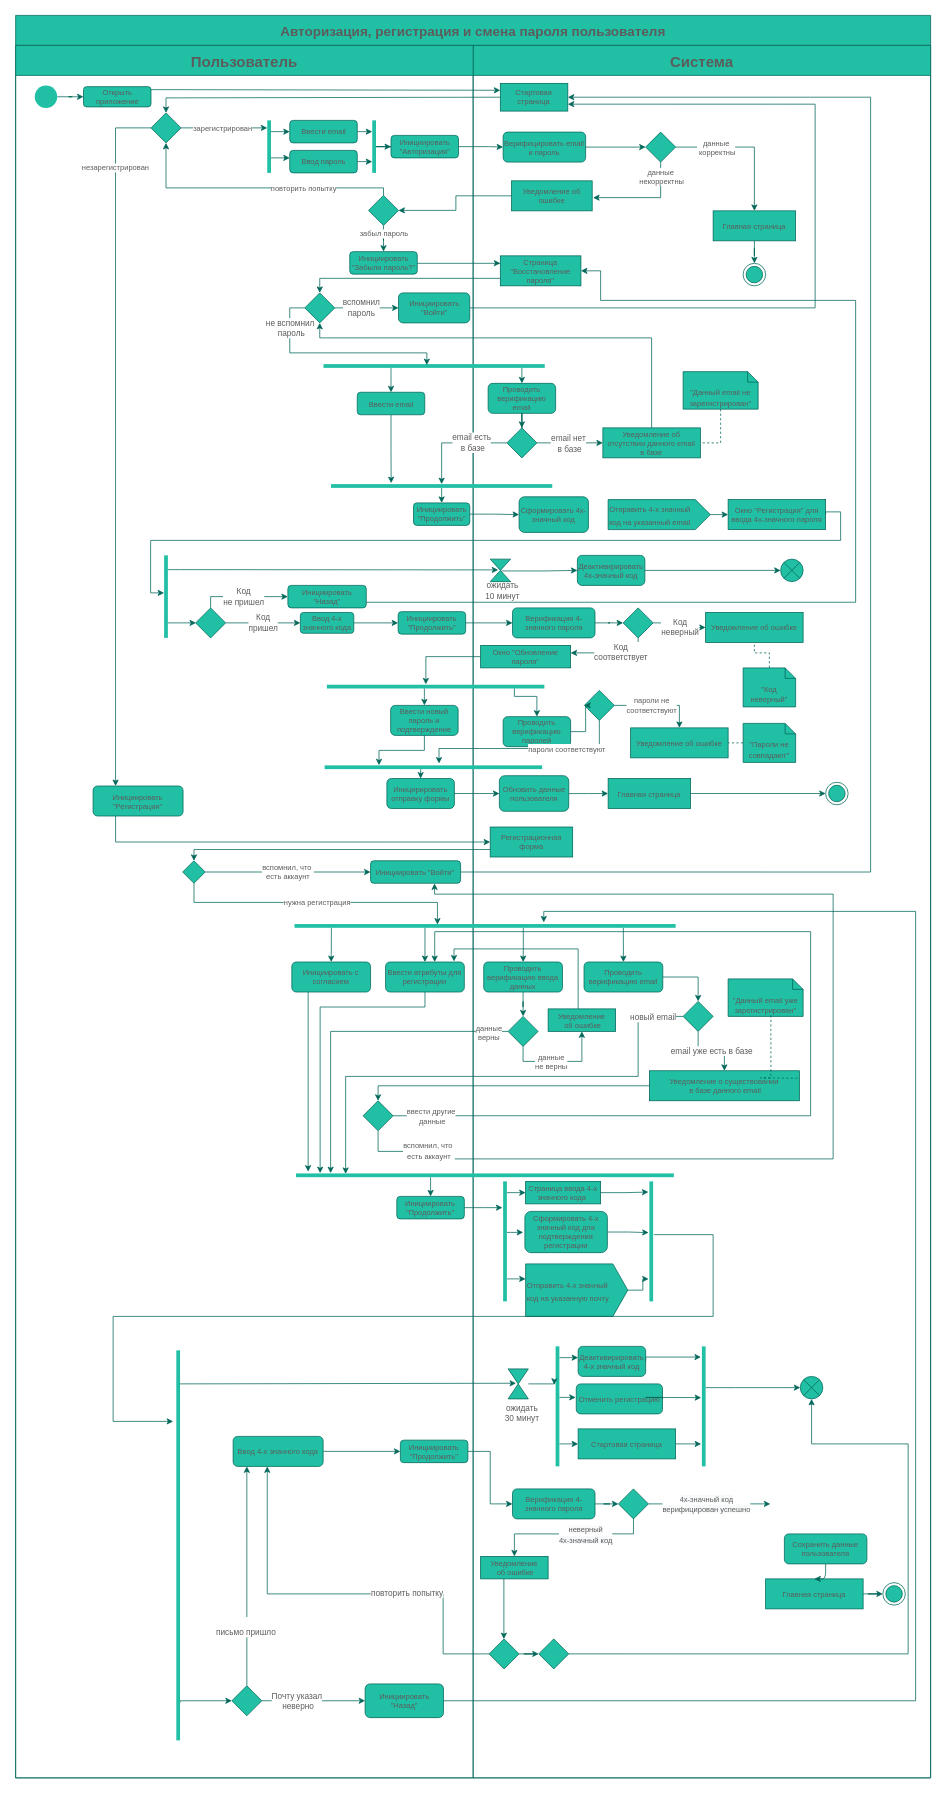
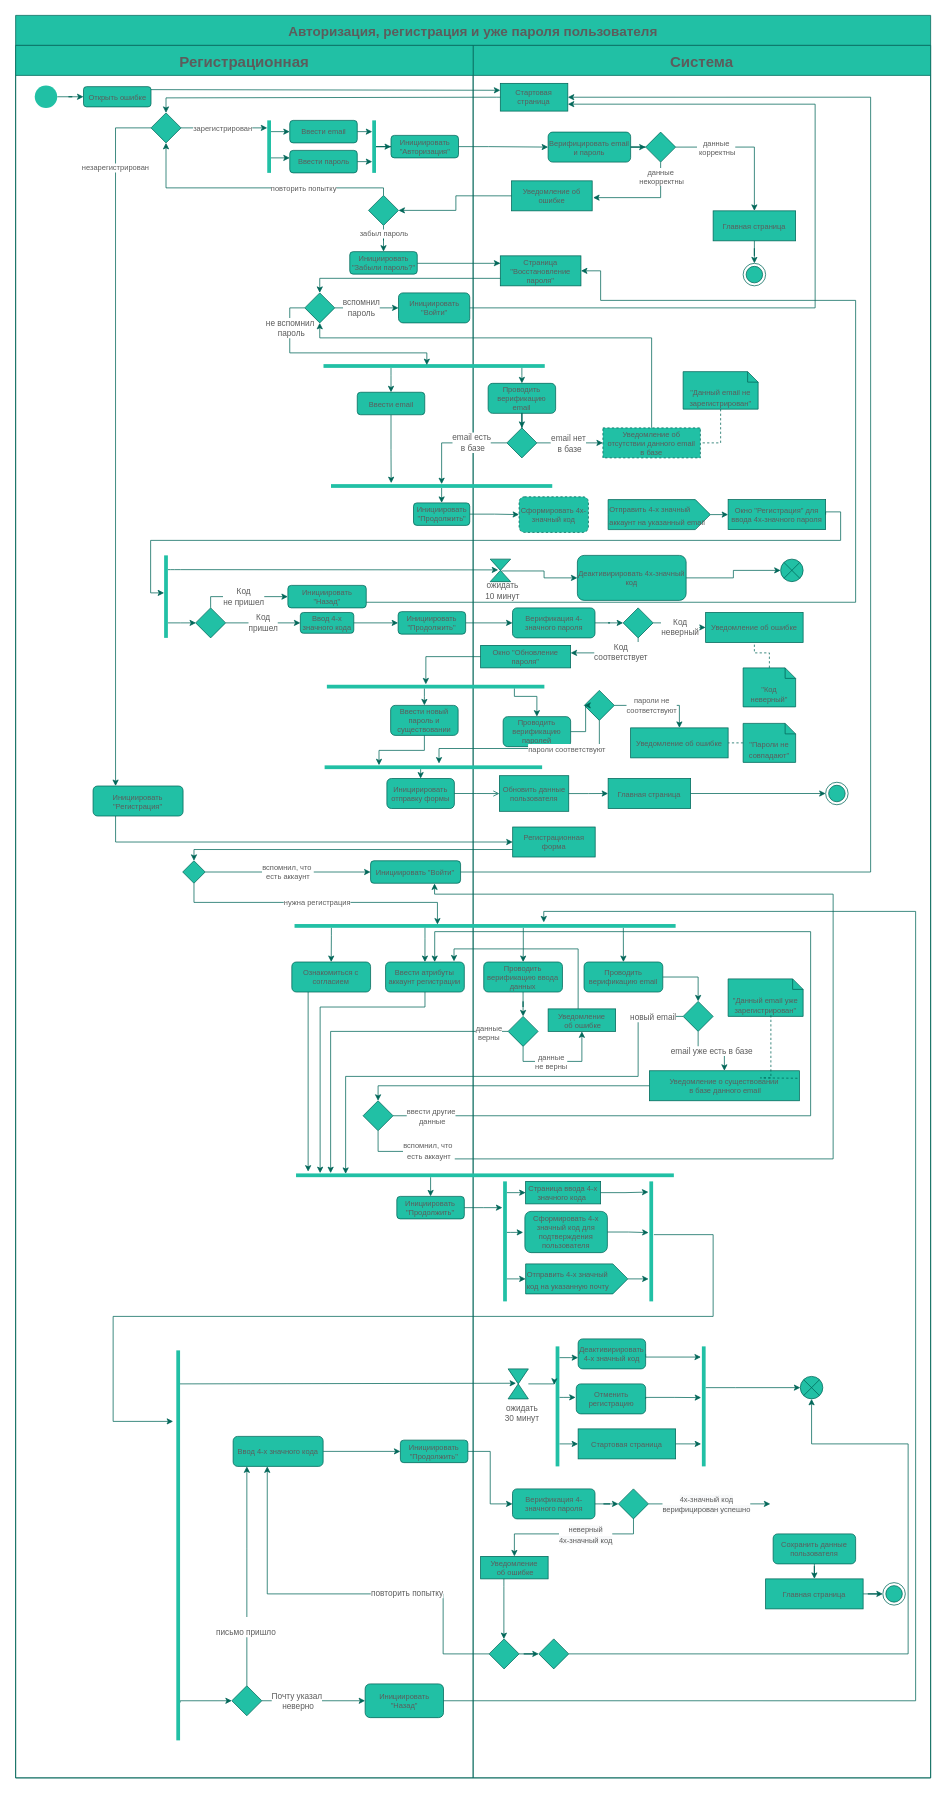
(473, 32) -> (473, 32)
(244, 62) -> (244, 62)
(117, 97) -> (117, 97)
(544, 147) -> (589, 147)
(324, 162) -> (324, 162)
(651, 443) -> (651, 443)
(554, 515) -> (554, 515)
(668, 515) -> (679, 515)
(611, 570) -> (632, 578)
(424, 720) -> (424, 720)
(492, 794) -> (494, 794)
(534, 794) -> (534, 794)
(531, 842) -> (554, 842)
(331, 977) -> (331, 977)
(425, 977) -> (425, 977)
(566, 1232) -> (566, 1232)
(576, 1290) -> (576, 1279)
(612, 1361) -> (612, 1354)
(619, 1399) -> (611, 1399)
(825, 1549) -> (814, 1549)
